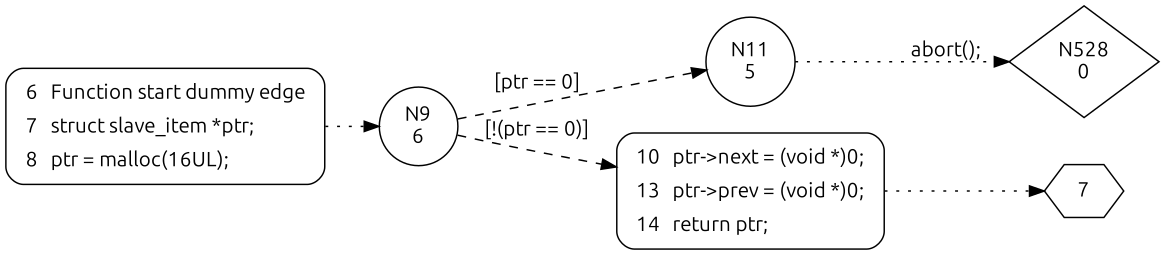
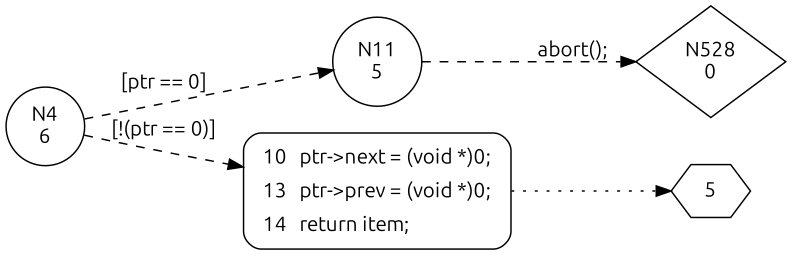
(895, 62) -> (521, 62)
(165, 126) -> none
(419, 126) -> (45, 126)
(1084, 191) -> (711, 191)
(721, 225) -> (355, 225)
